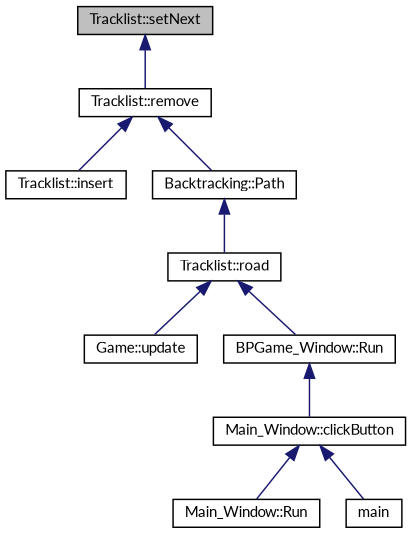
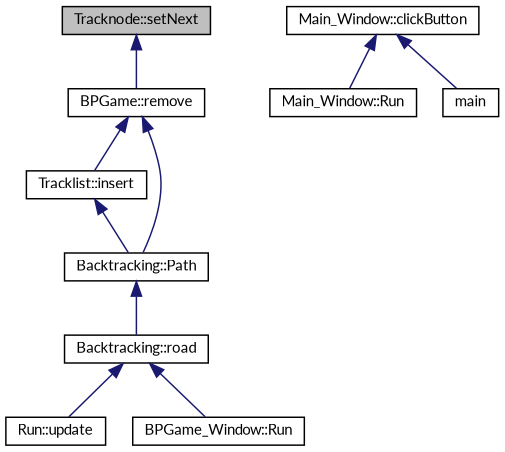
(145, 21) -> (136, 21)
(145, 103) -> (136, 103)
none -> (115, 232)
(224, 267) -> (136, 349)
(141, 349) -> (56, 431)
(309, 398) -> none
